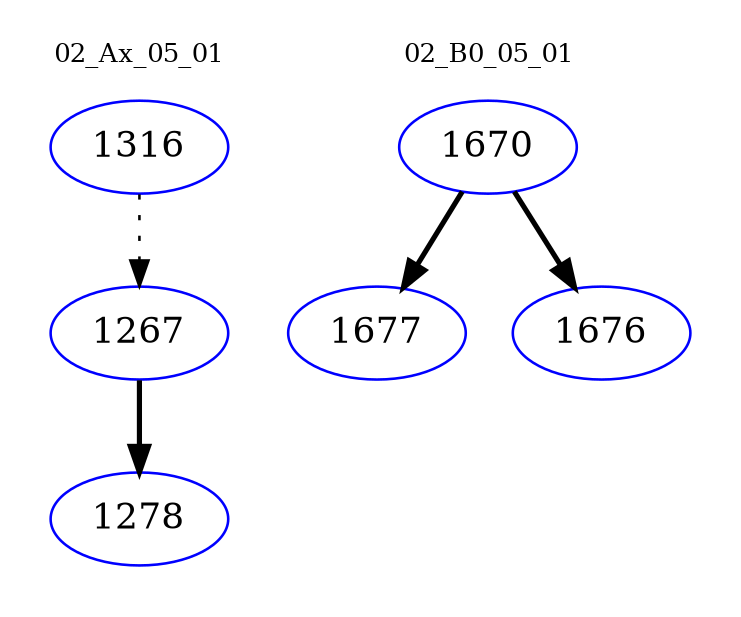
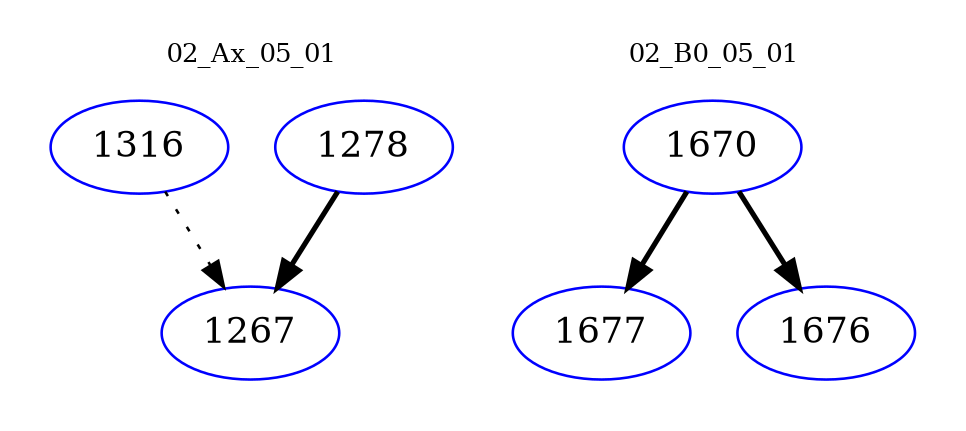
(139, 413) -> (315, 228)
